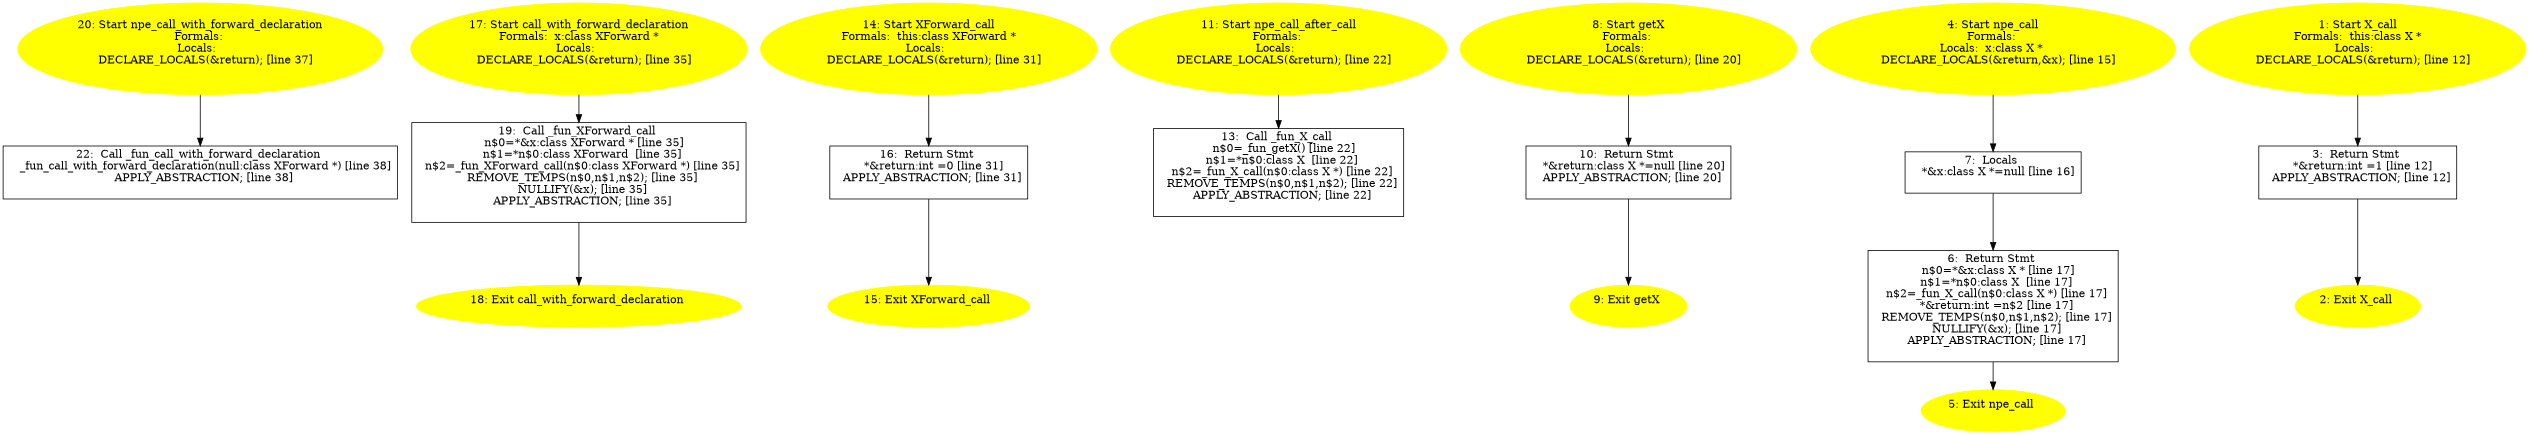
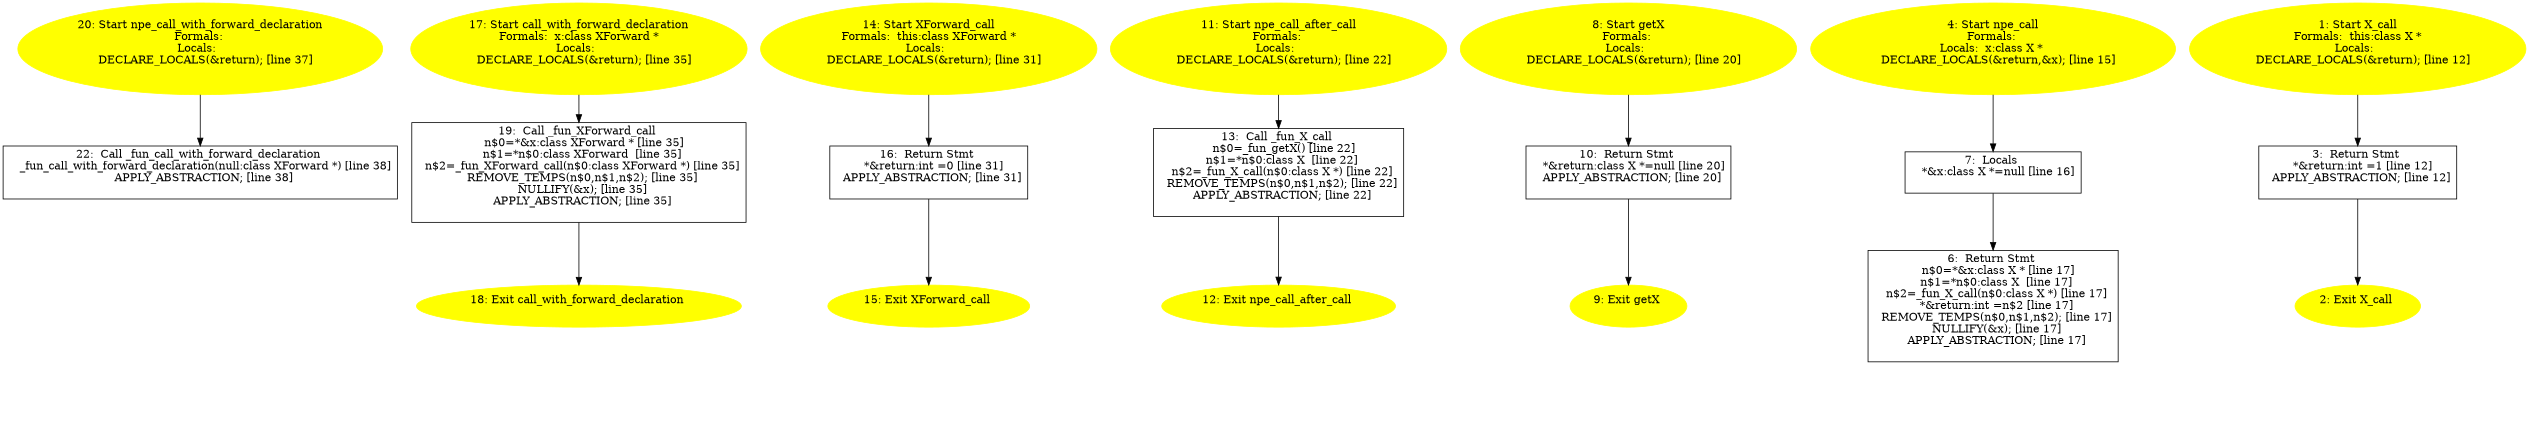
none -> (1279, 306)
(1993, 411) -> none
